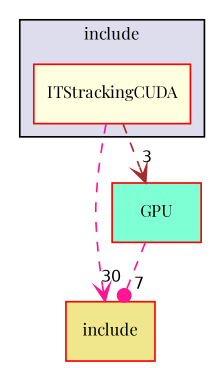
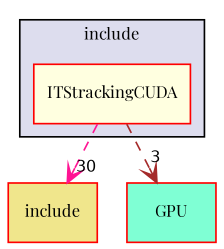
(136, 266) -> none
